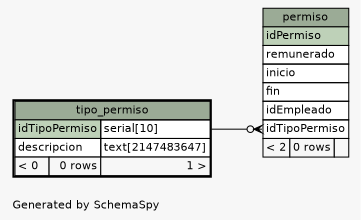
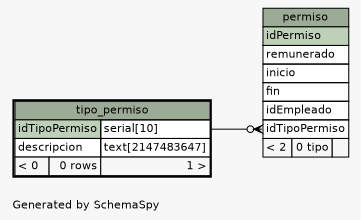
(312, 147) -> (313, 147)
